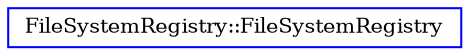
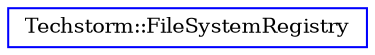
(235, 28) -> (188, 28)
